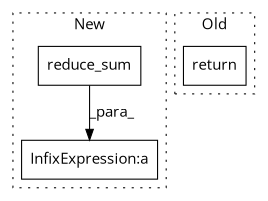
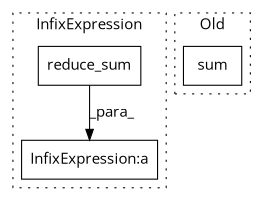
(90, 25) -> (90, 25)
(215, 66) -> (213, 66)
